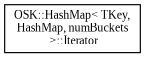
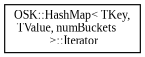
(73, 29) -> (73, 29)
